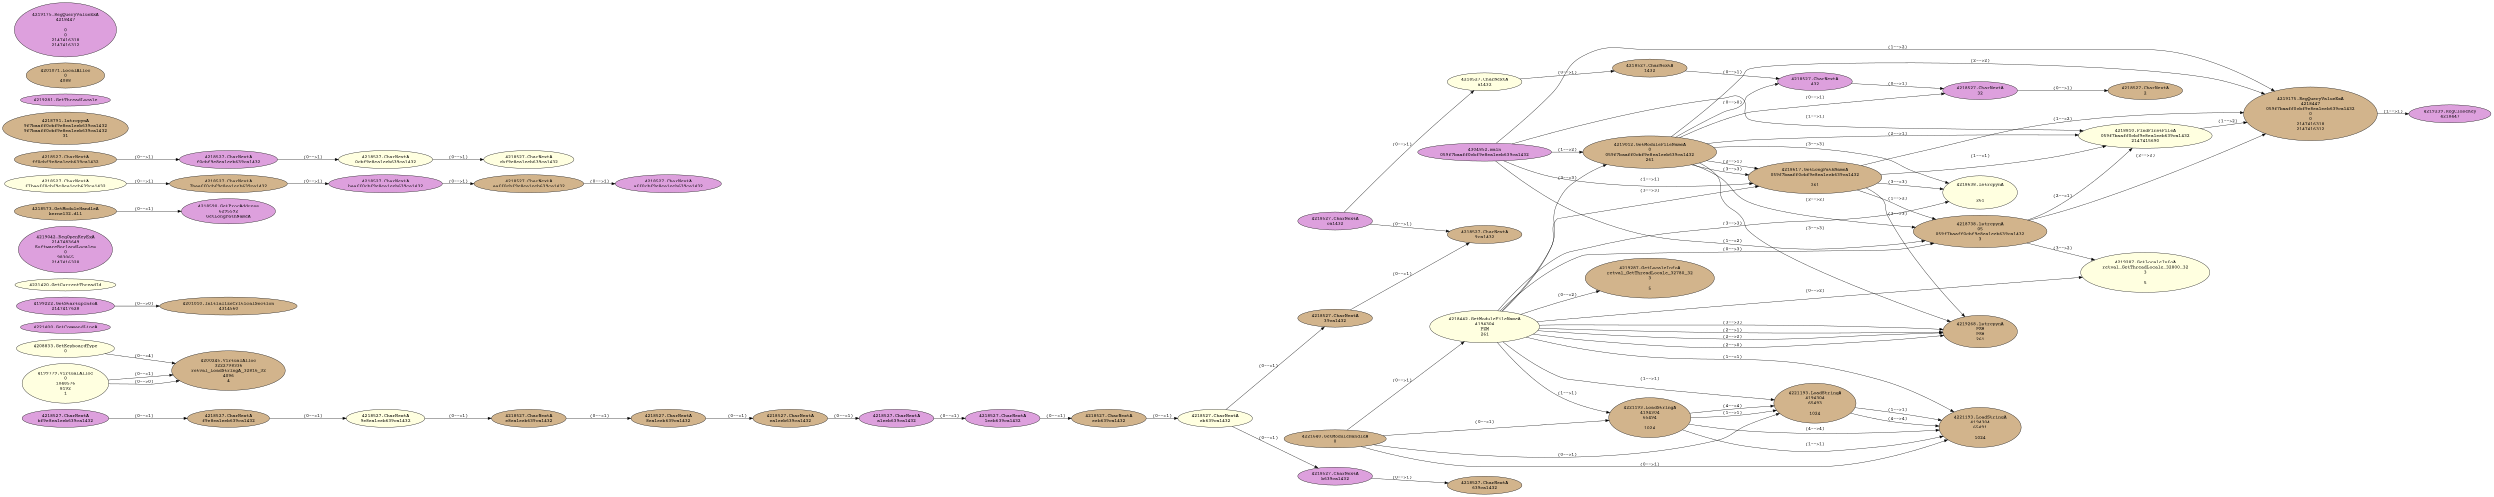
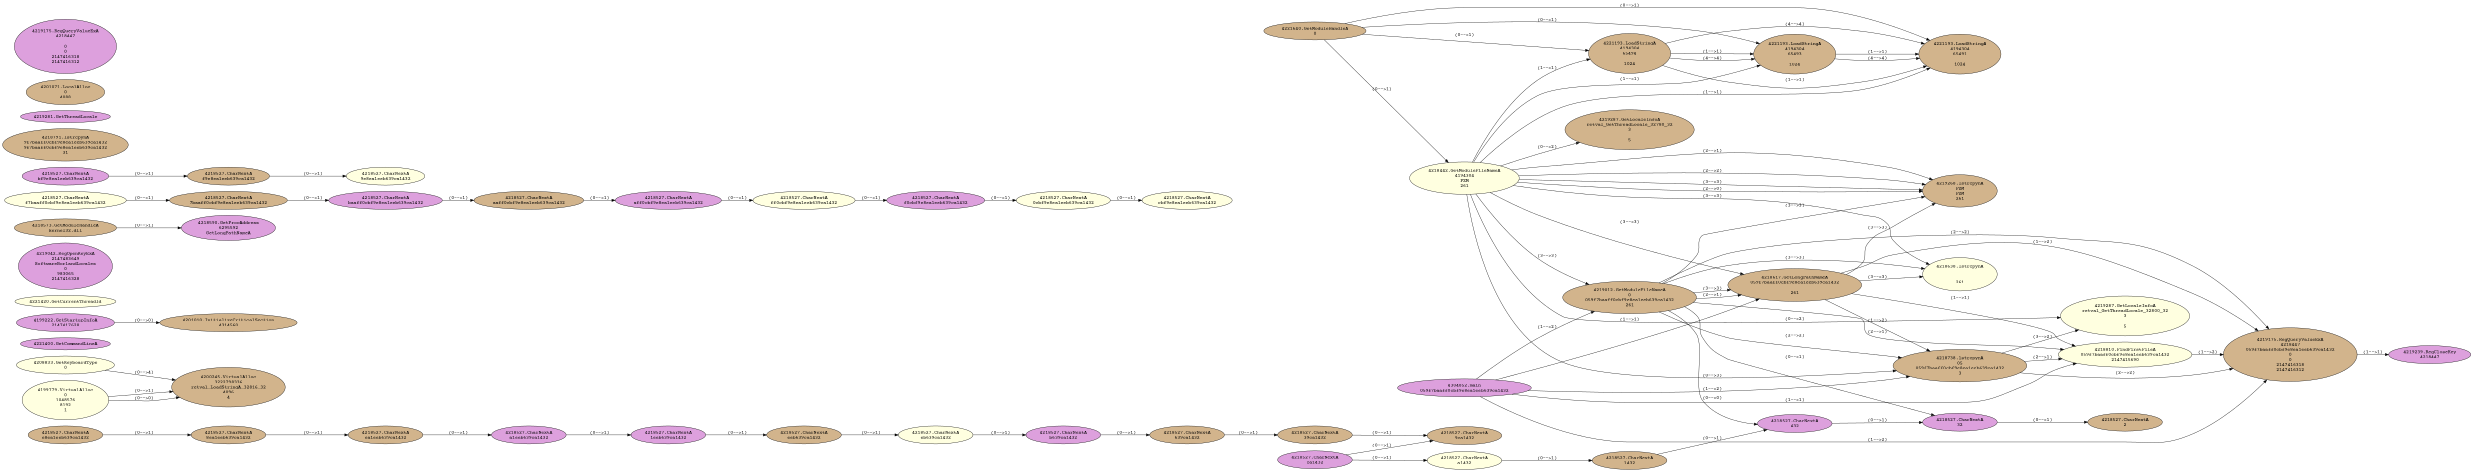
(65, 160) -> (804, 200)
none -> (735, 200)
(1274, 369) -> (1249, 435)
(456, 418) -> none
